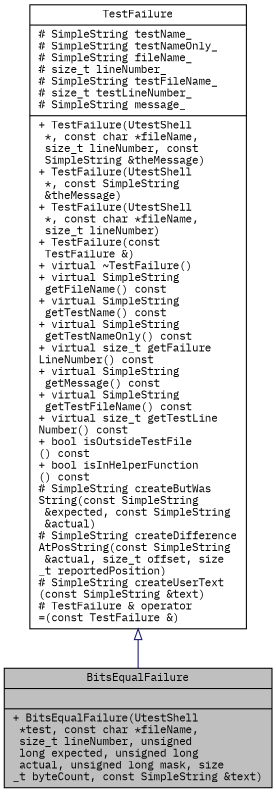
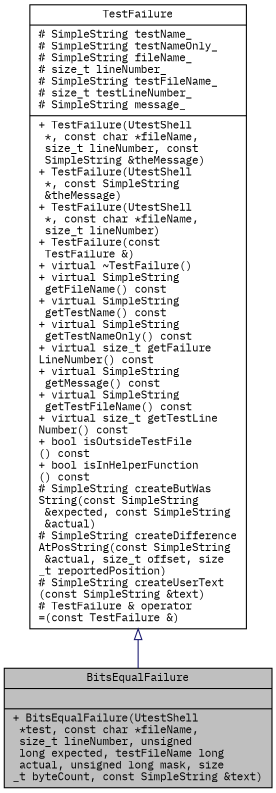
(106, 754) -> (119, 754)
